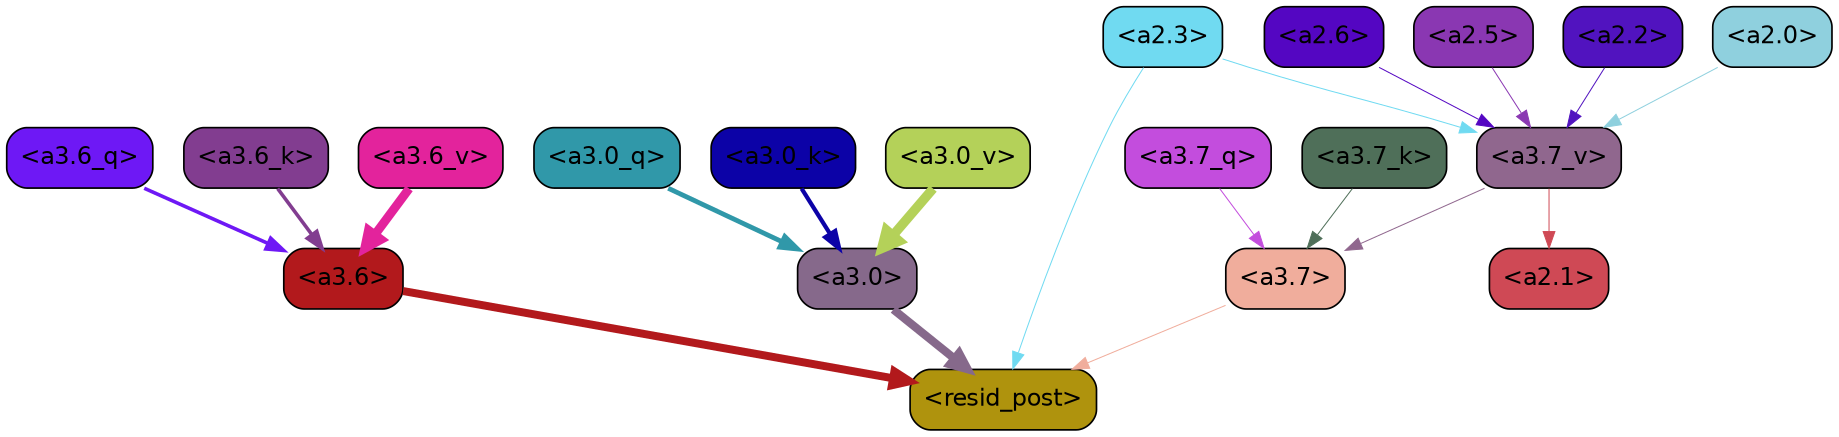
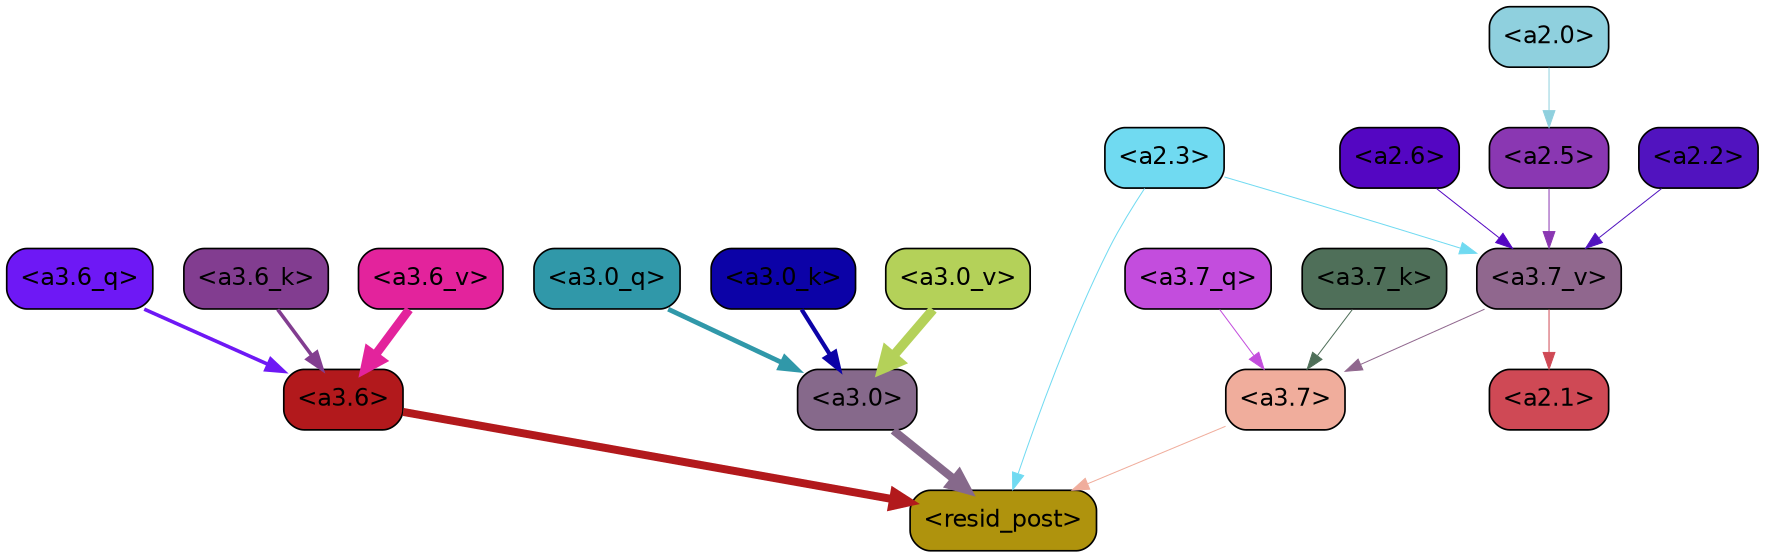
(1668, 93) -> (1549, 89)
